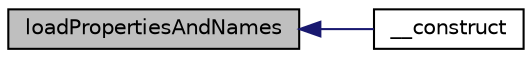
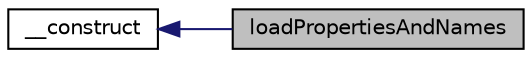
(347, 29) -> (206, 29)
